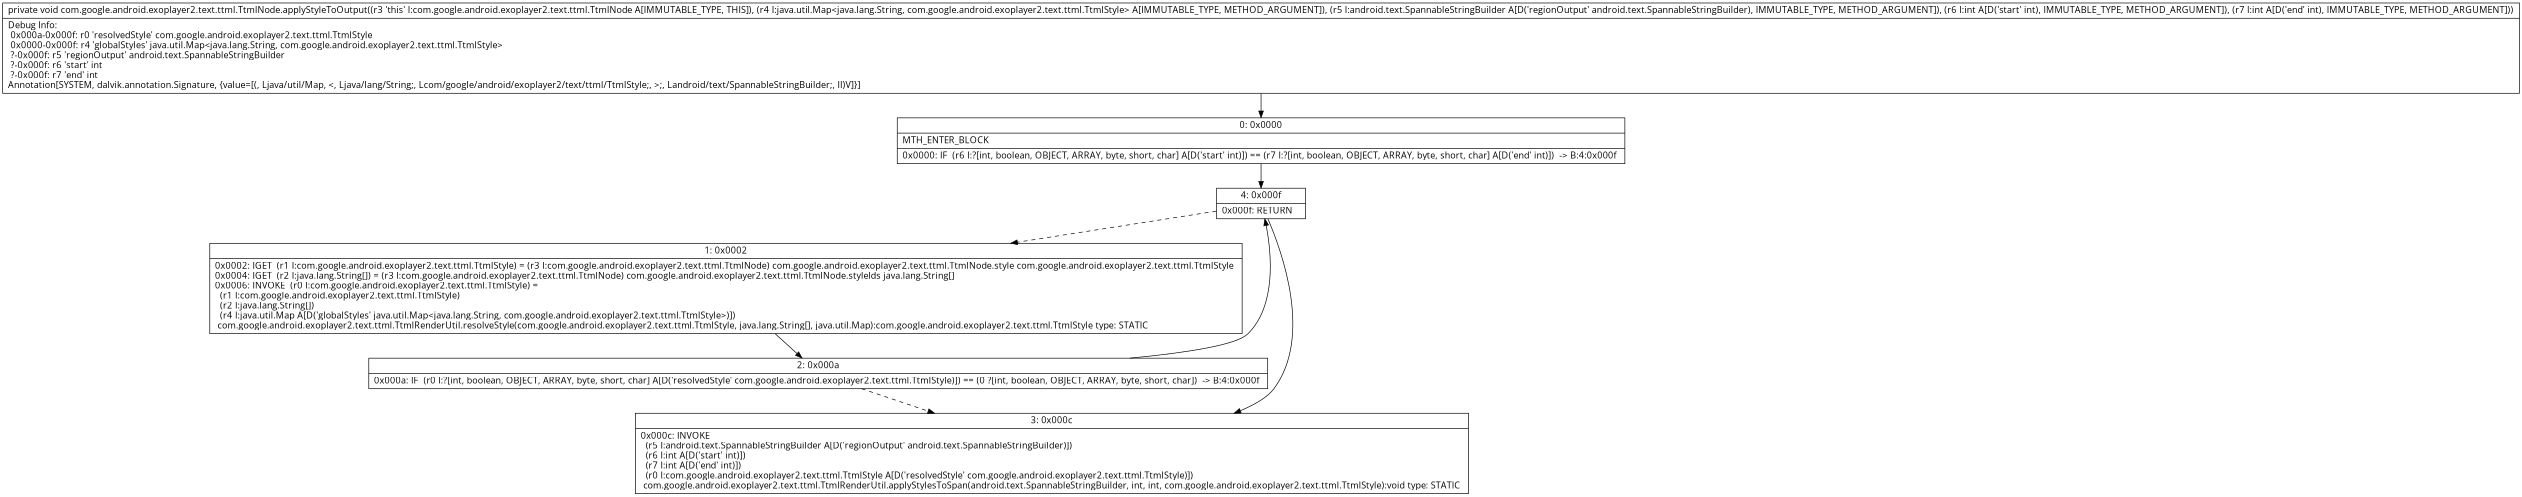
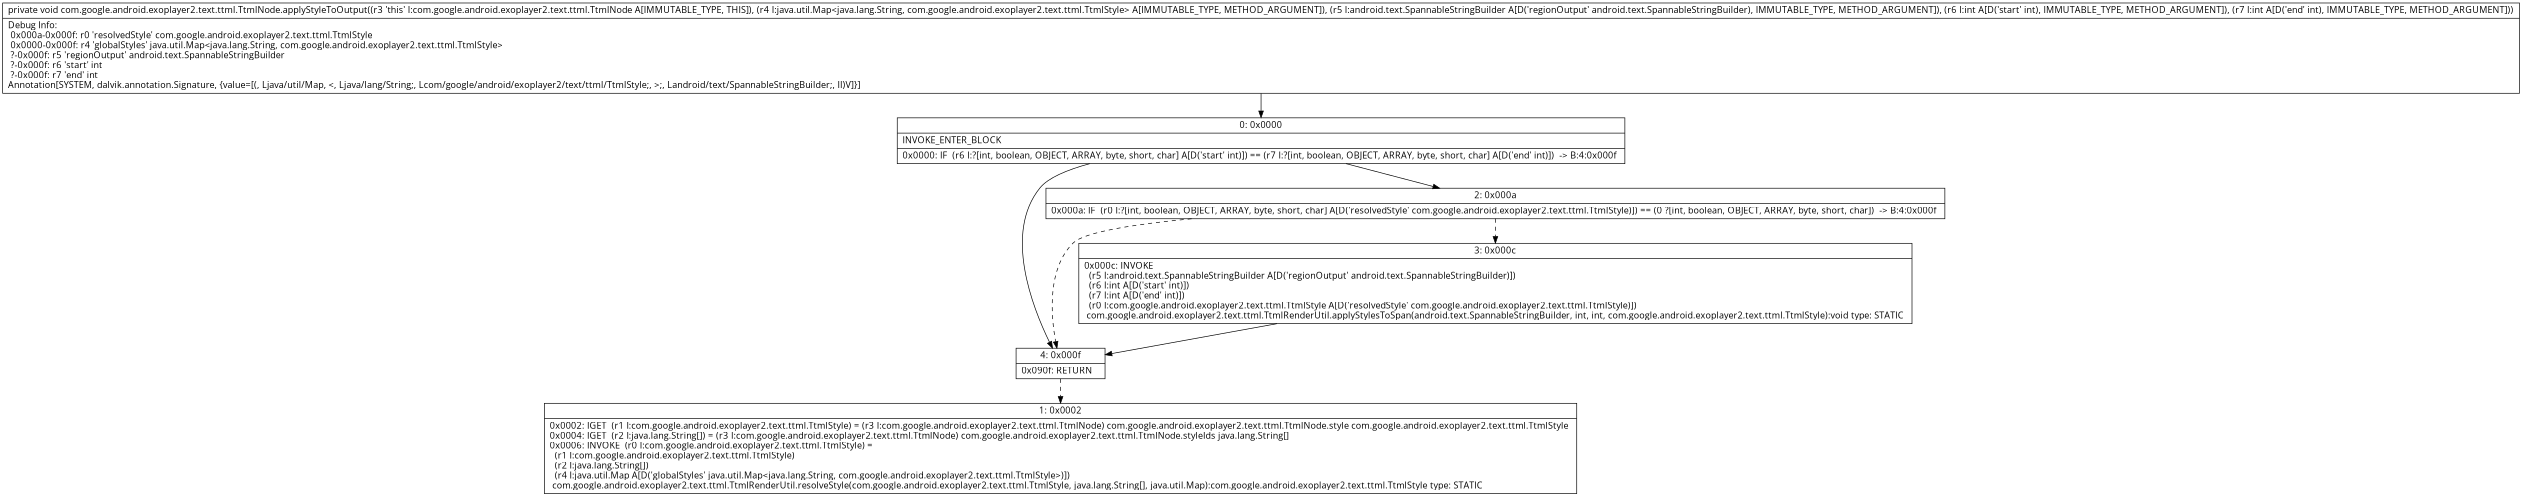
(946, 140) -> (952, 140)
(1261, 211) -> (1061, 371)
(1293, 324) -> (1195, 339)
(1245, 336) -> (1081, 238)
(786, 344) -> (1390, 175)
